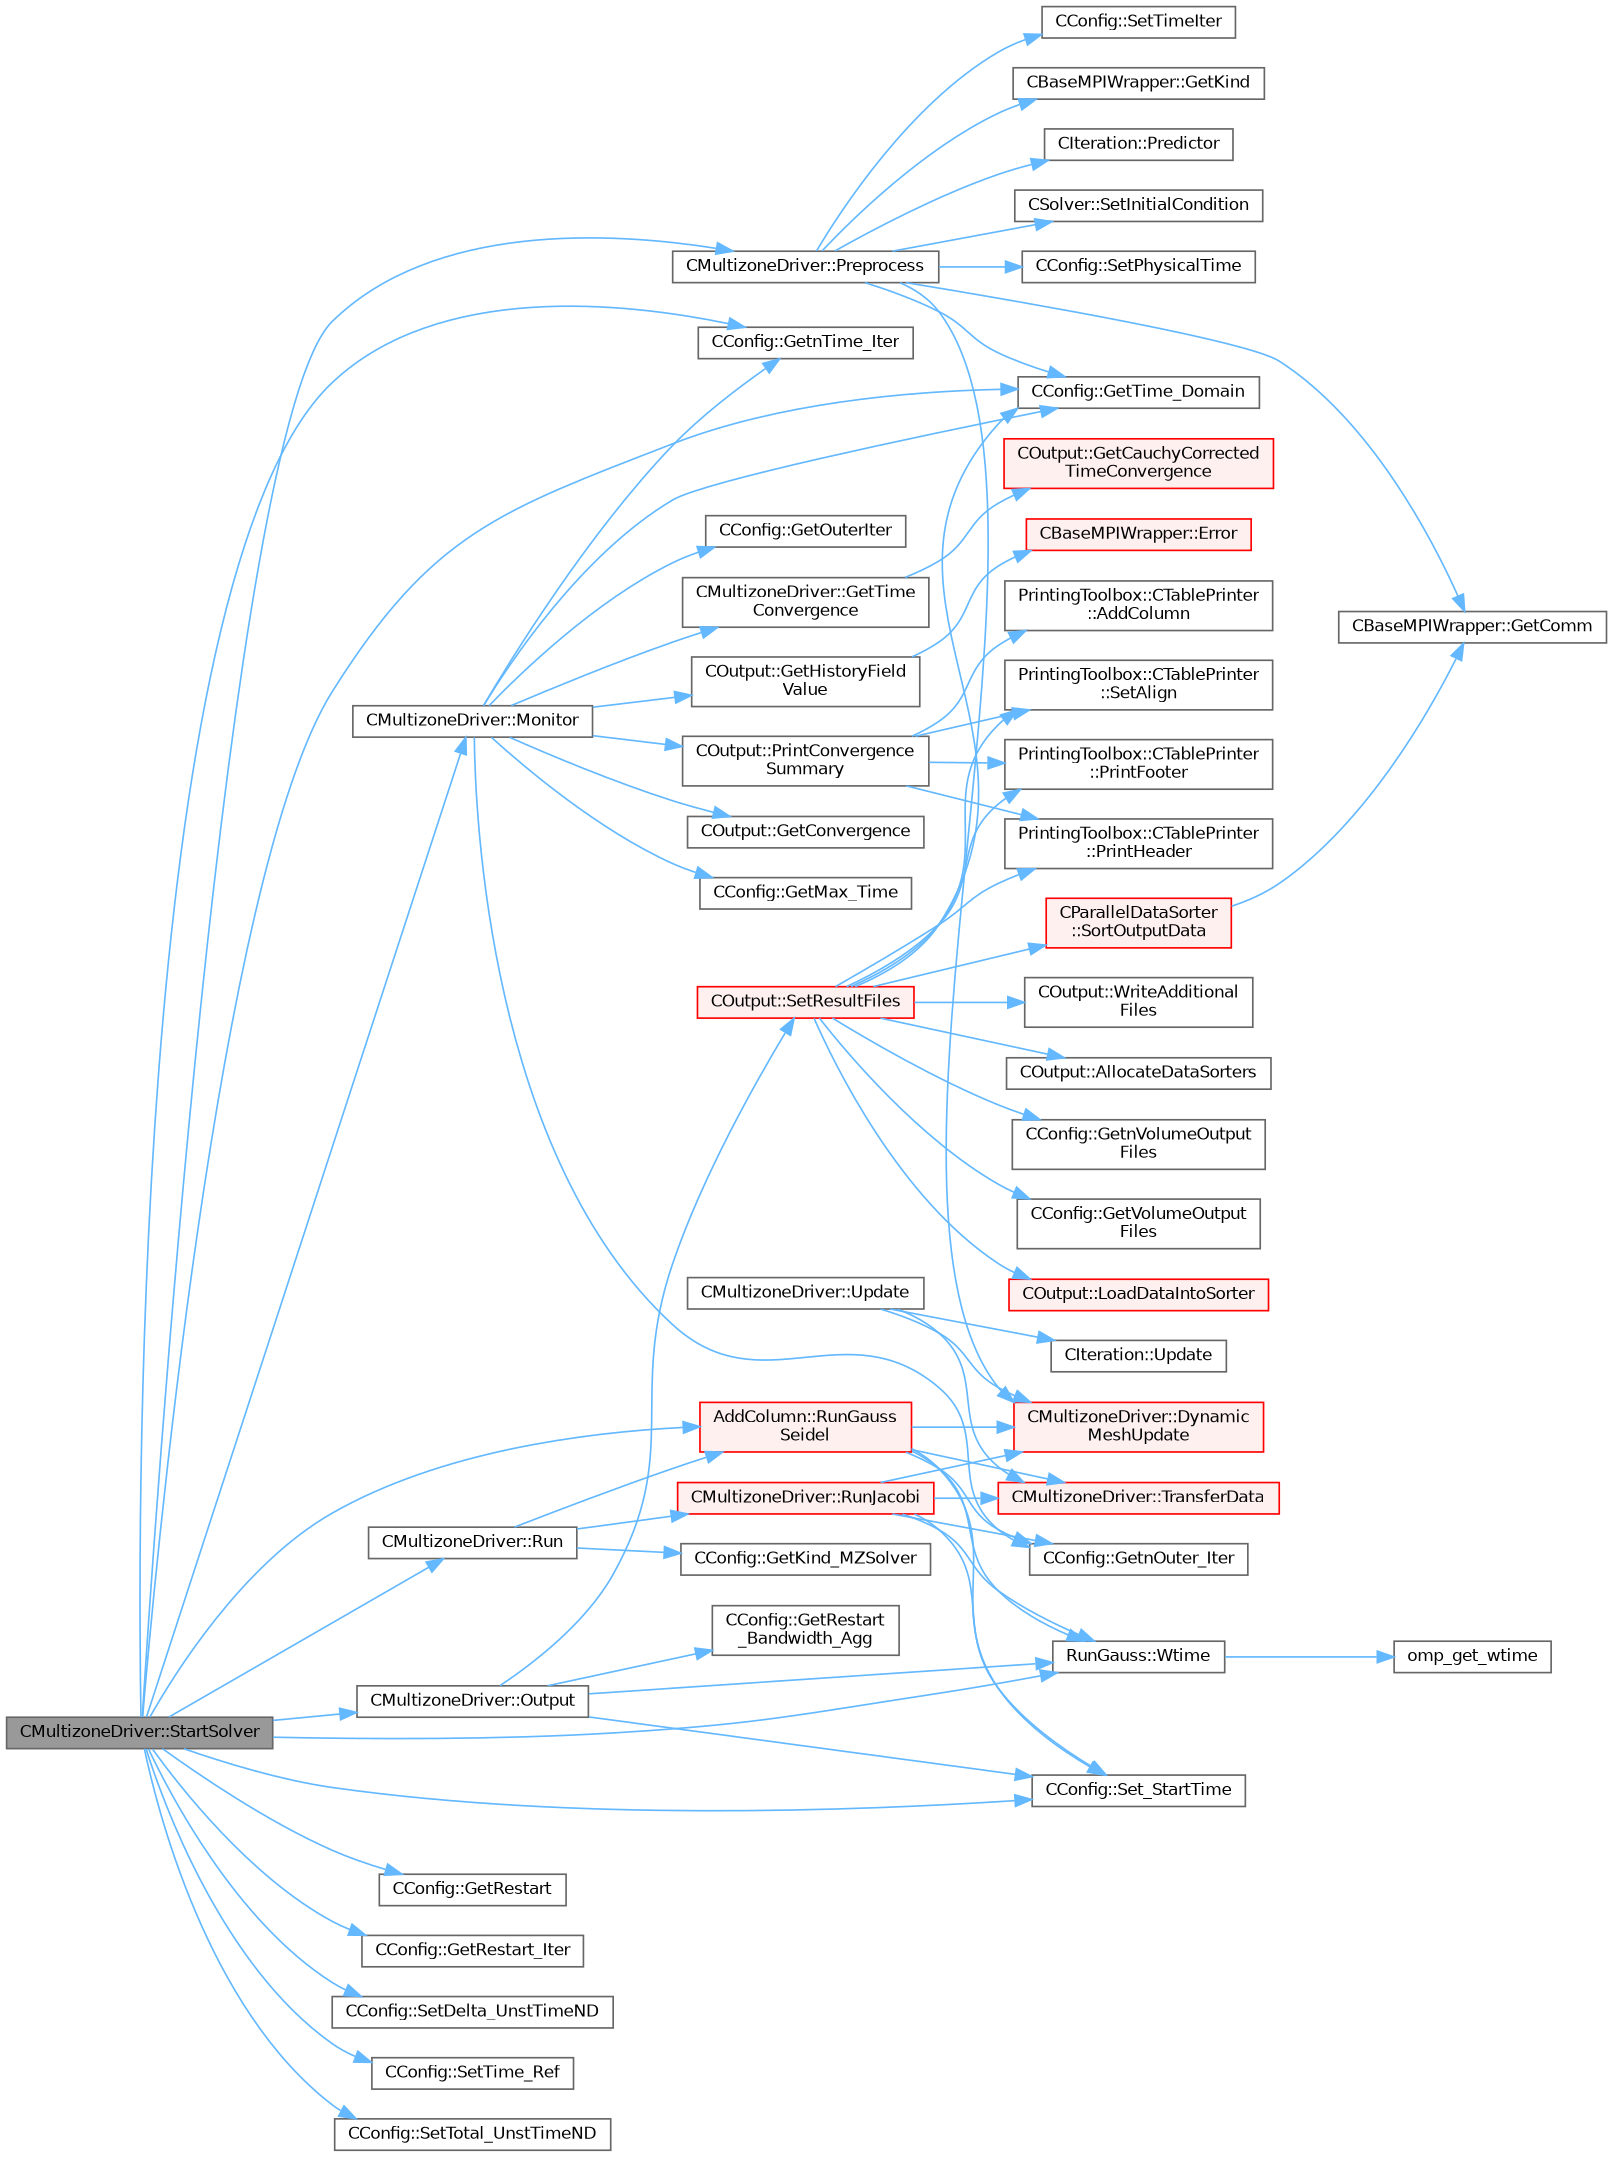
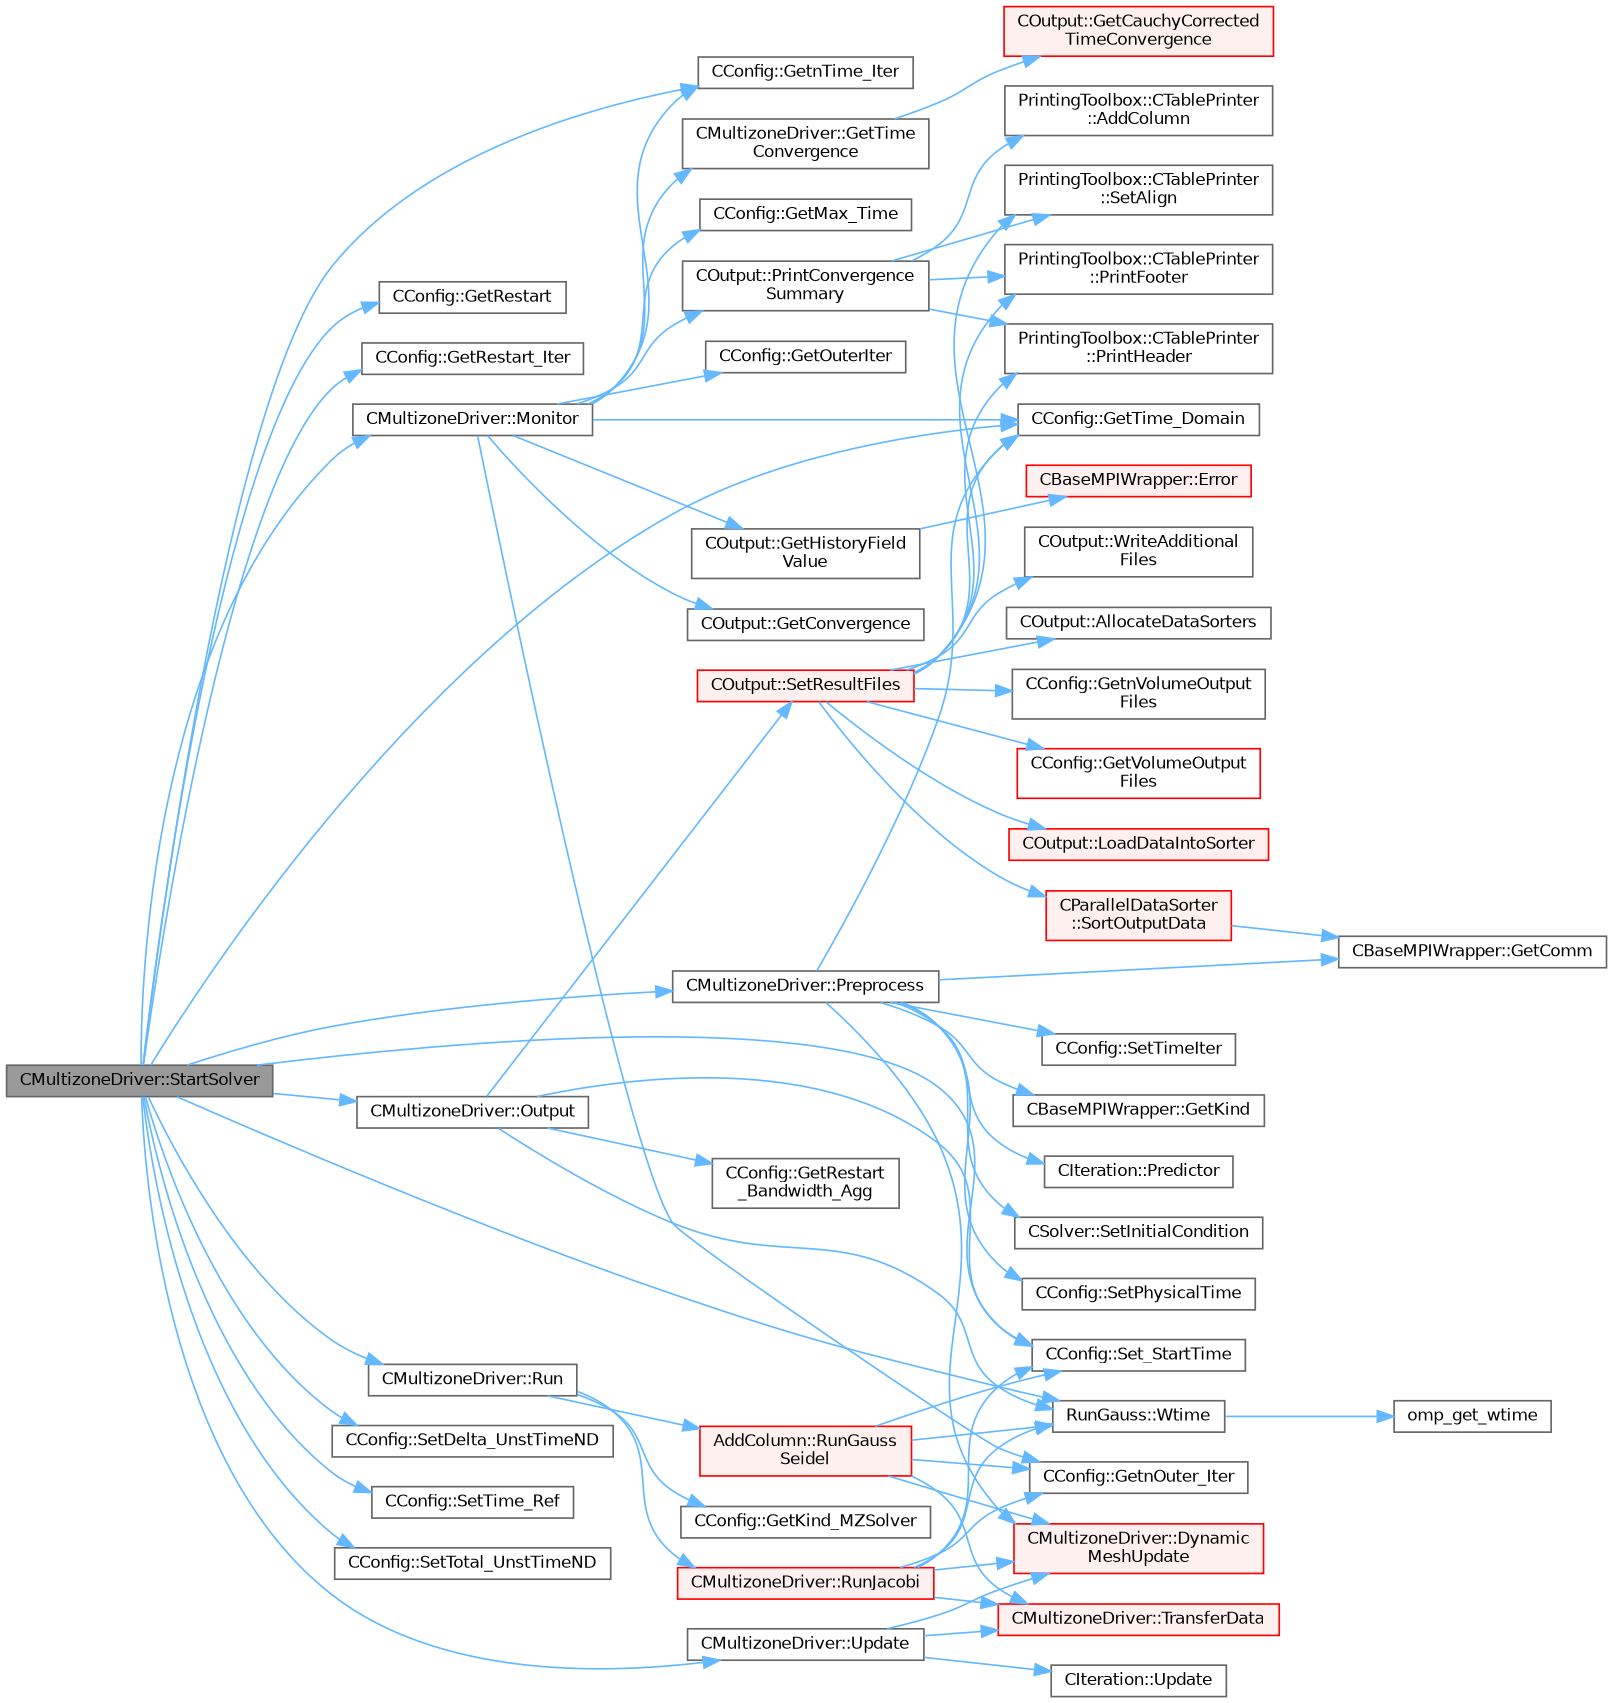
(1139, 1224) -> (1139, 774)
(371, 1493) -> (275, 1537)
